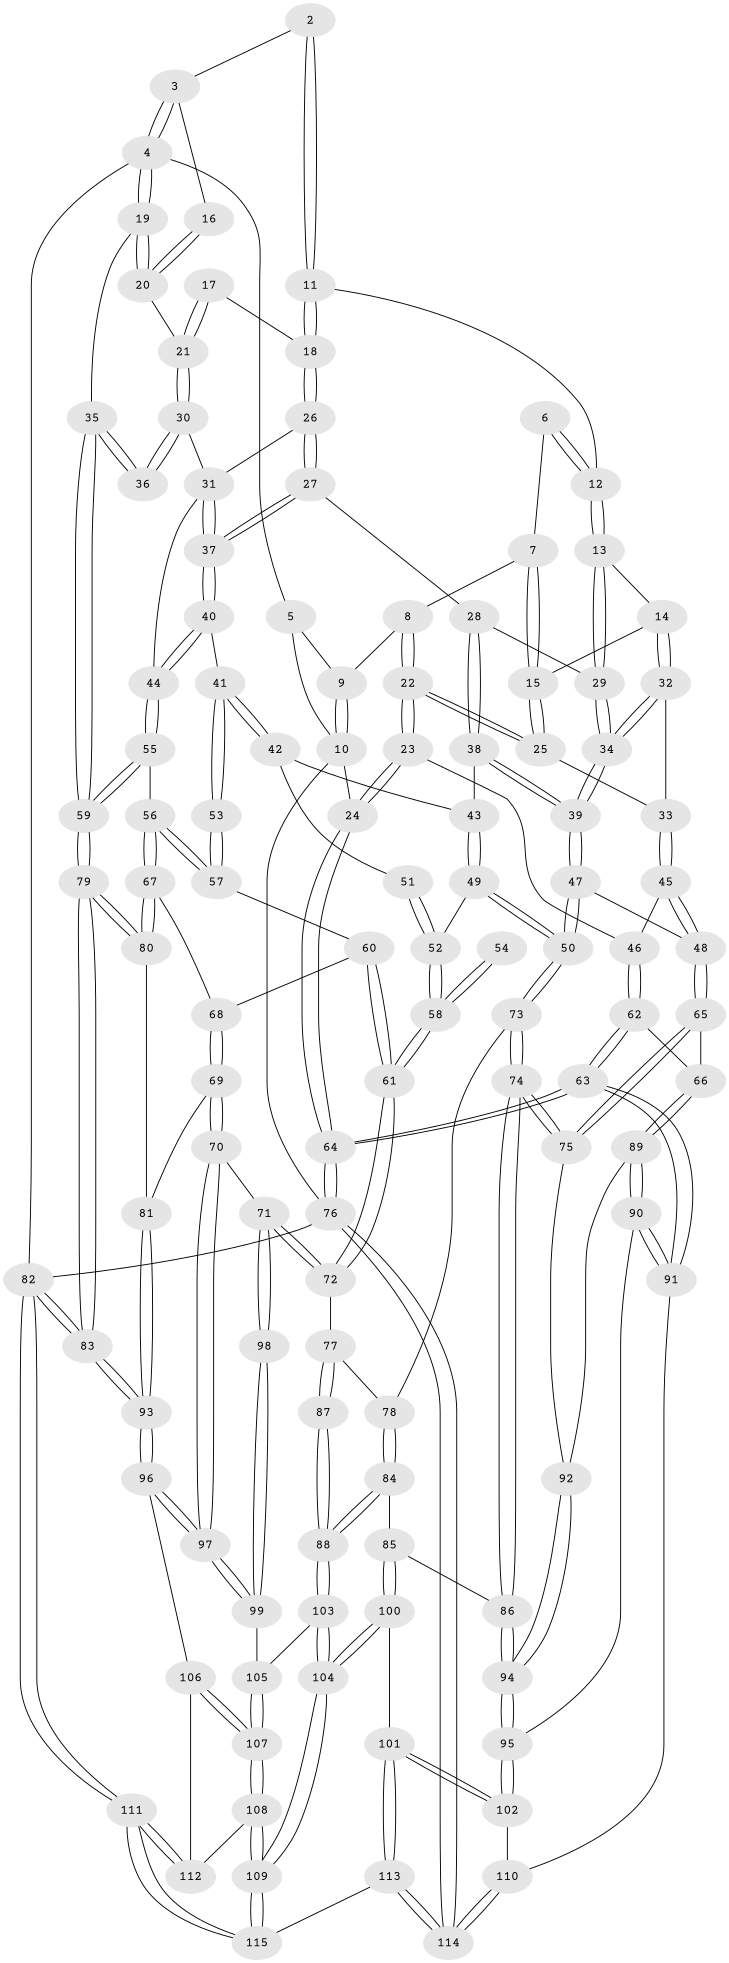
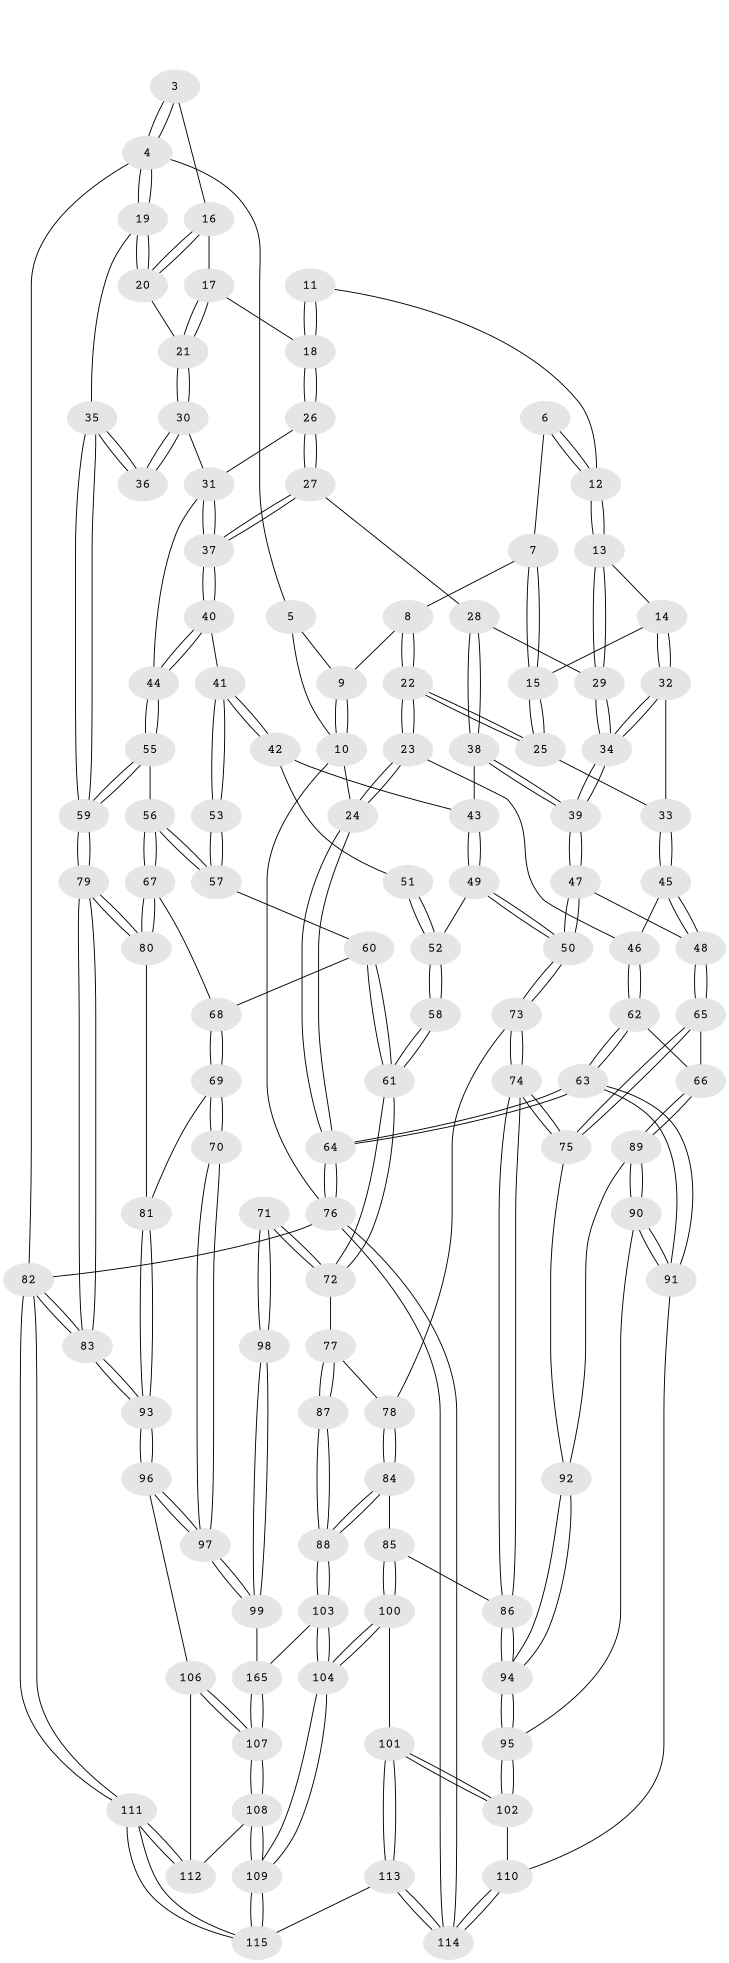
(310, 20) -> none
none -> (209, 252)
(502, 948) -> none
(240, 1181) -> none
(257, 1678) -> (257, 1678)
